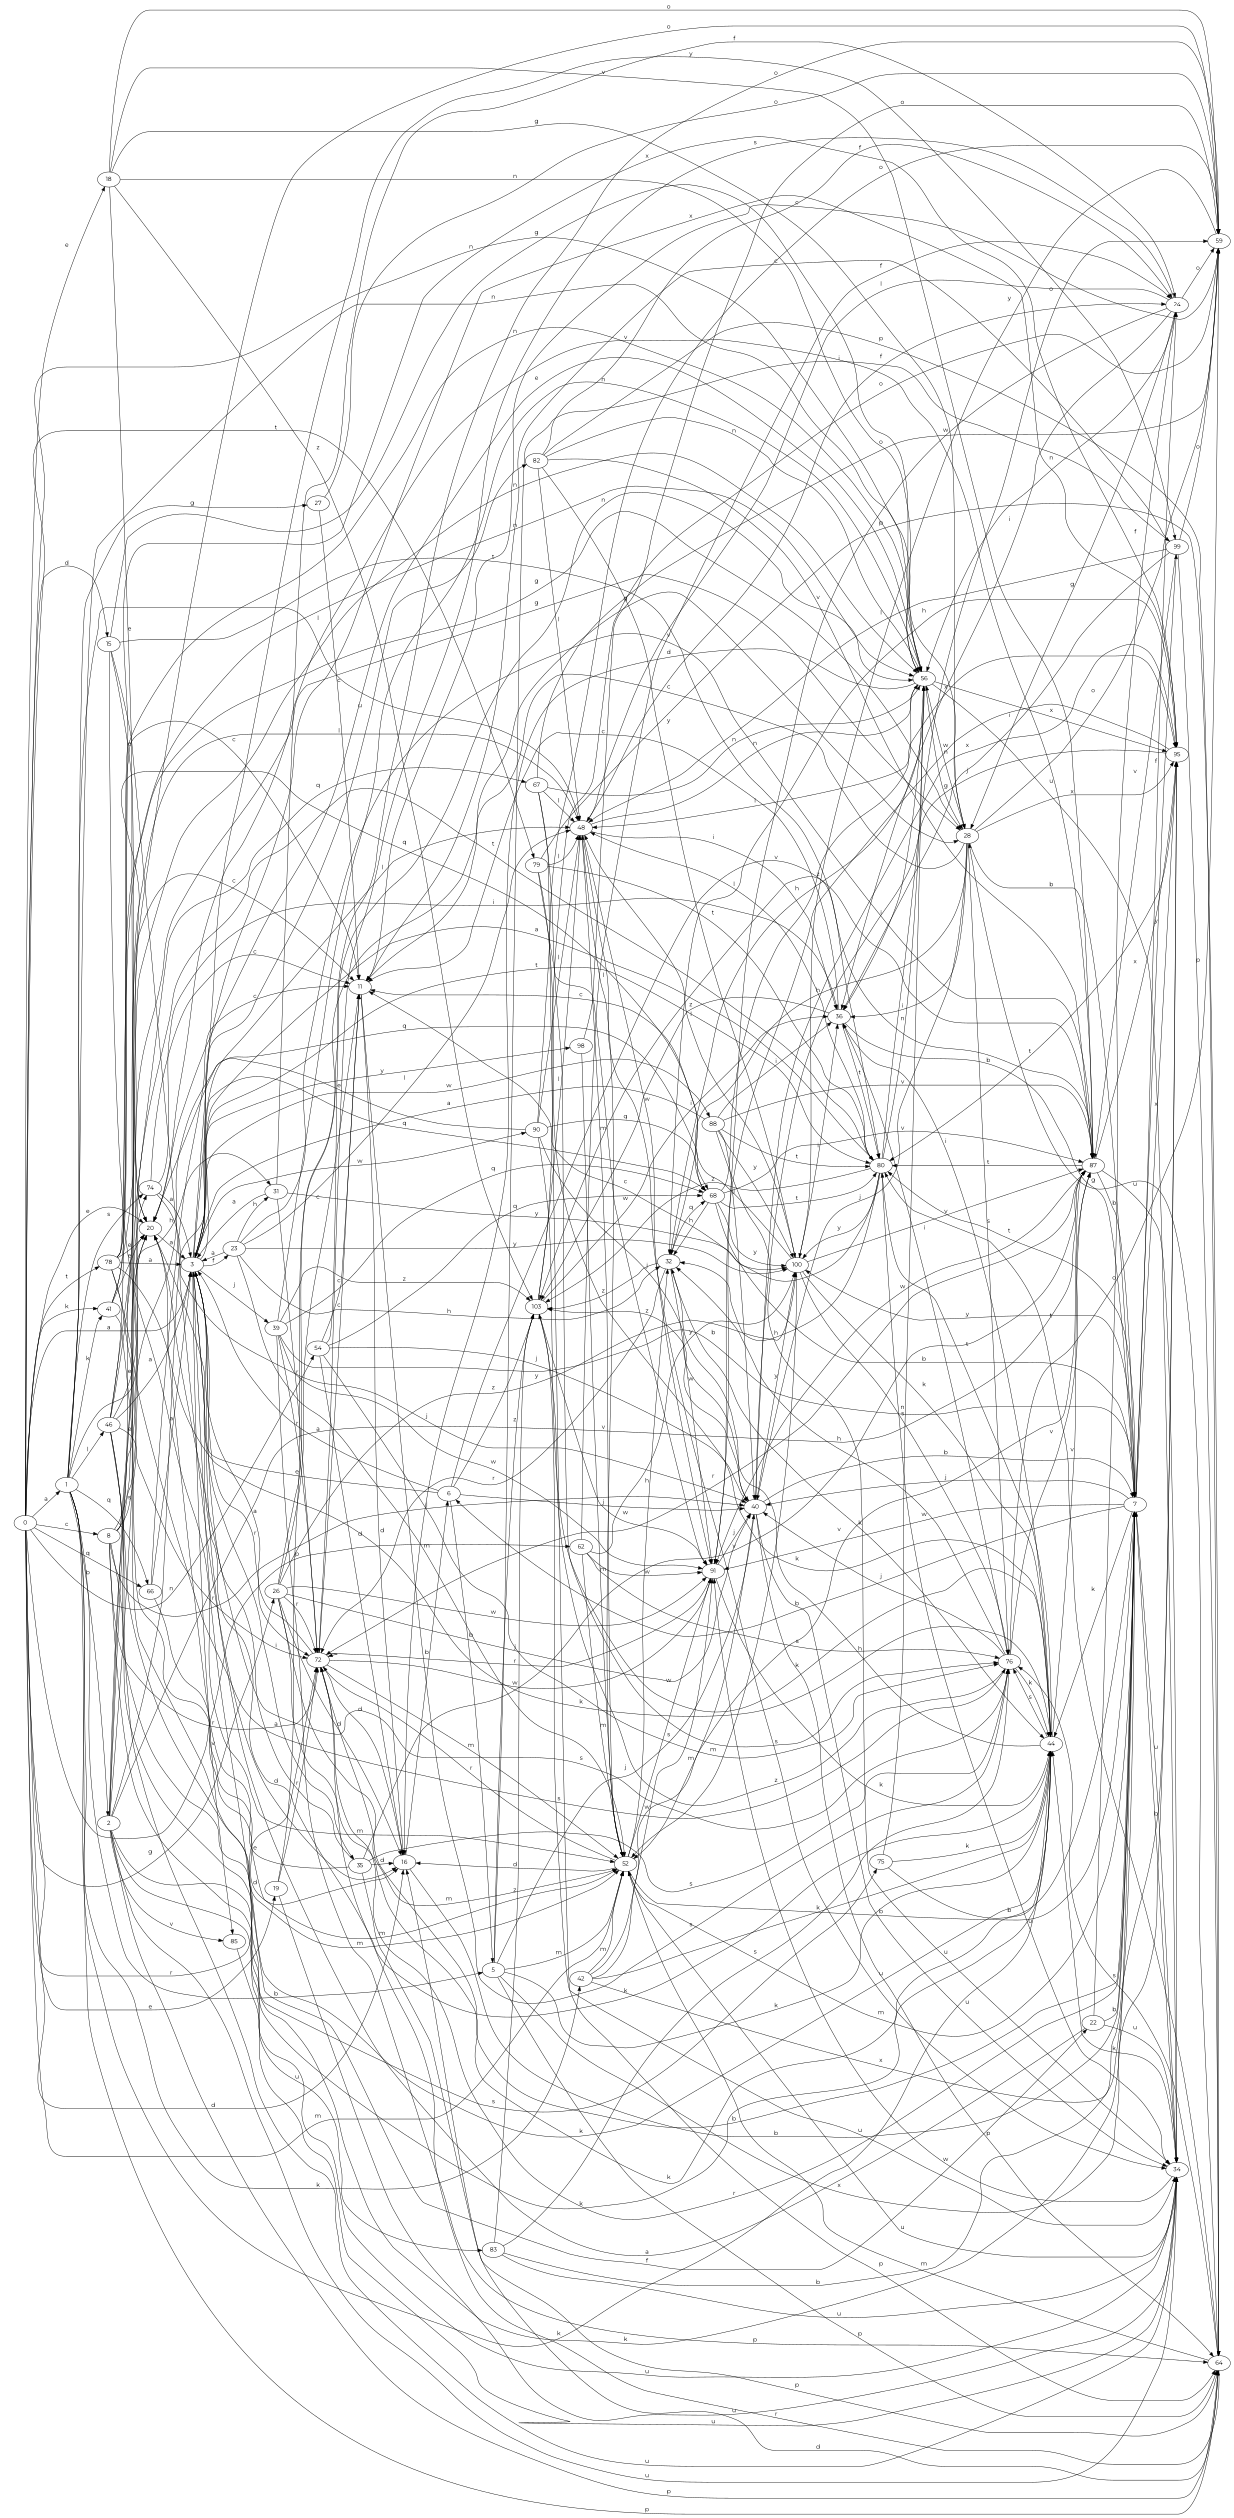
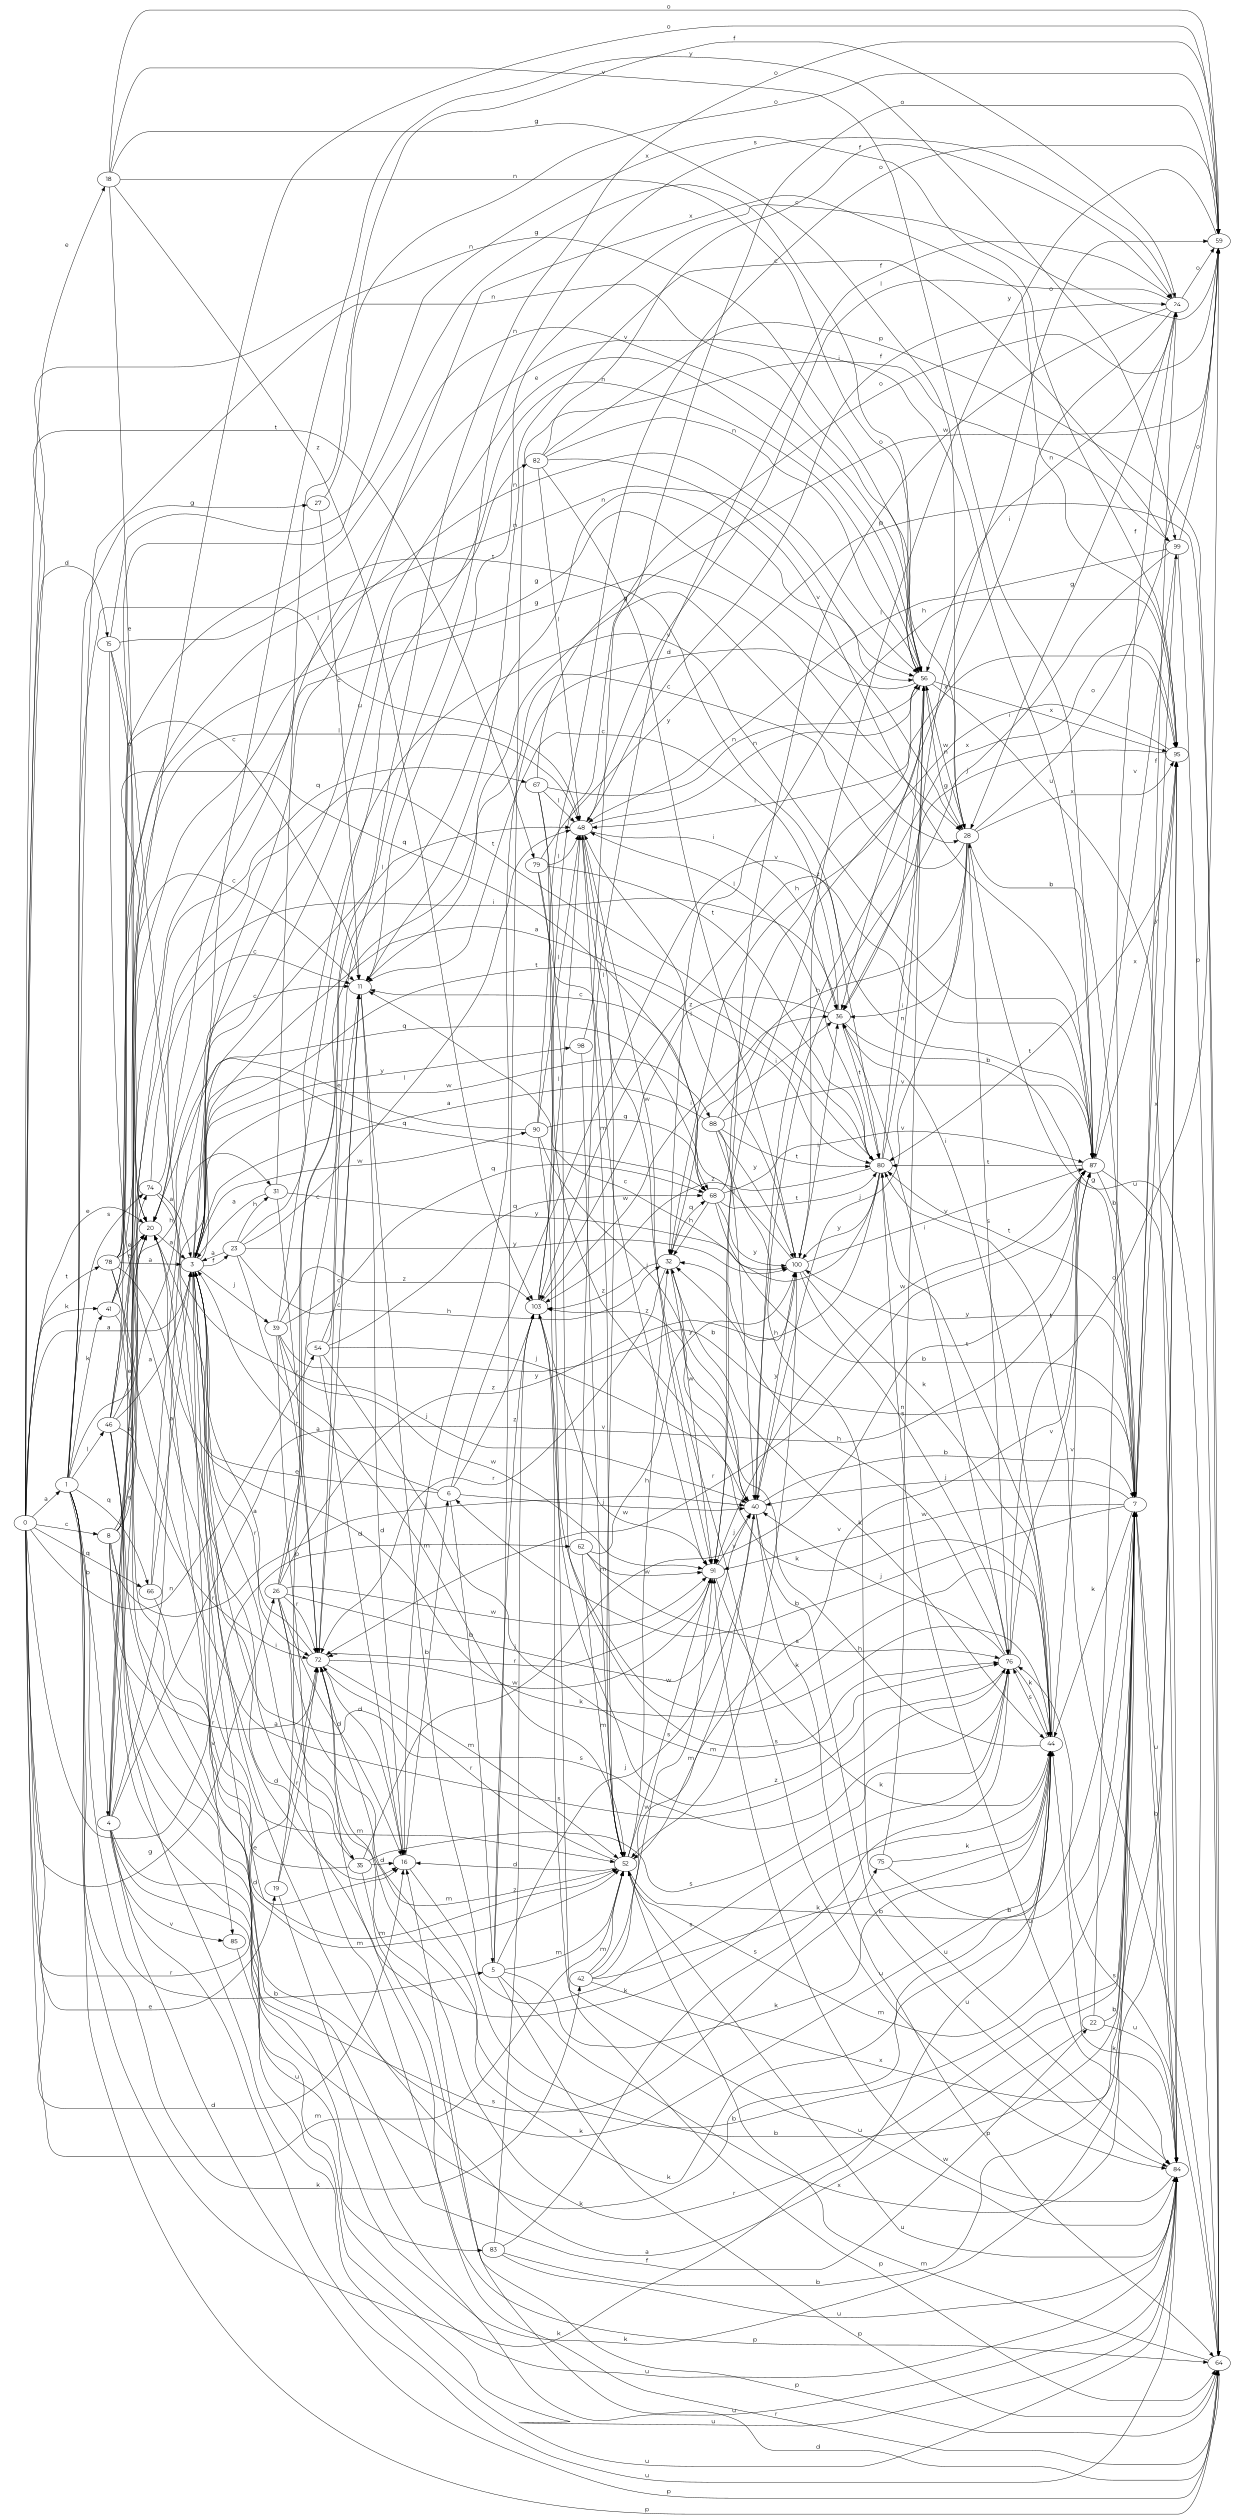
(109, 1823) -> (109, 1823)
(1177, 2170) -> (1177, 2170)
